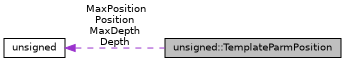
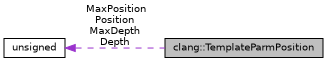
(253, 48) -> (244, 48)
